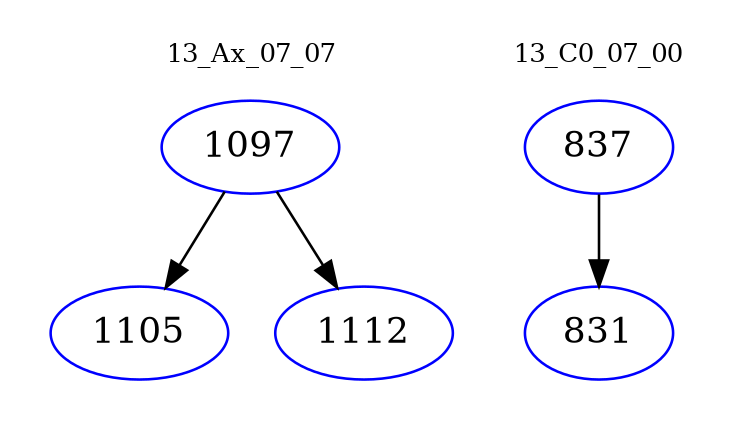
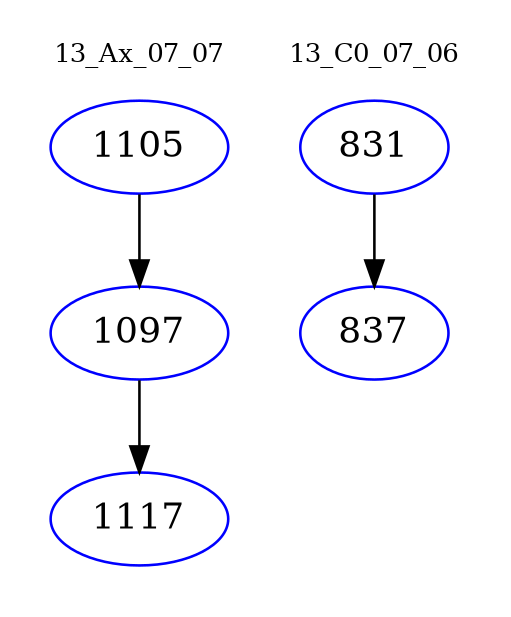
(599, 56) -> (374, 56)
(599, 227) -> (374, 227)
(202, 228) -> (139, 227)
(364, 333) -> (139, 519)
